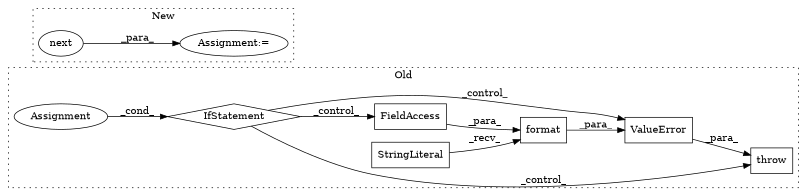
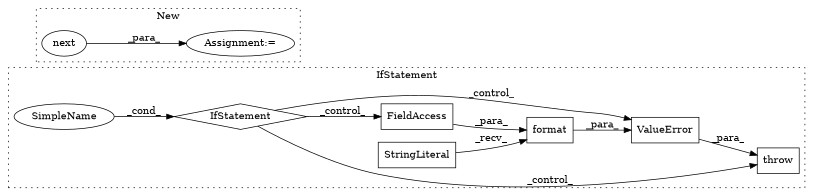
(403, 76) -> (407, 76)
(61, 117) -> (64, 117)
